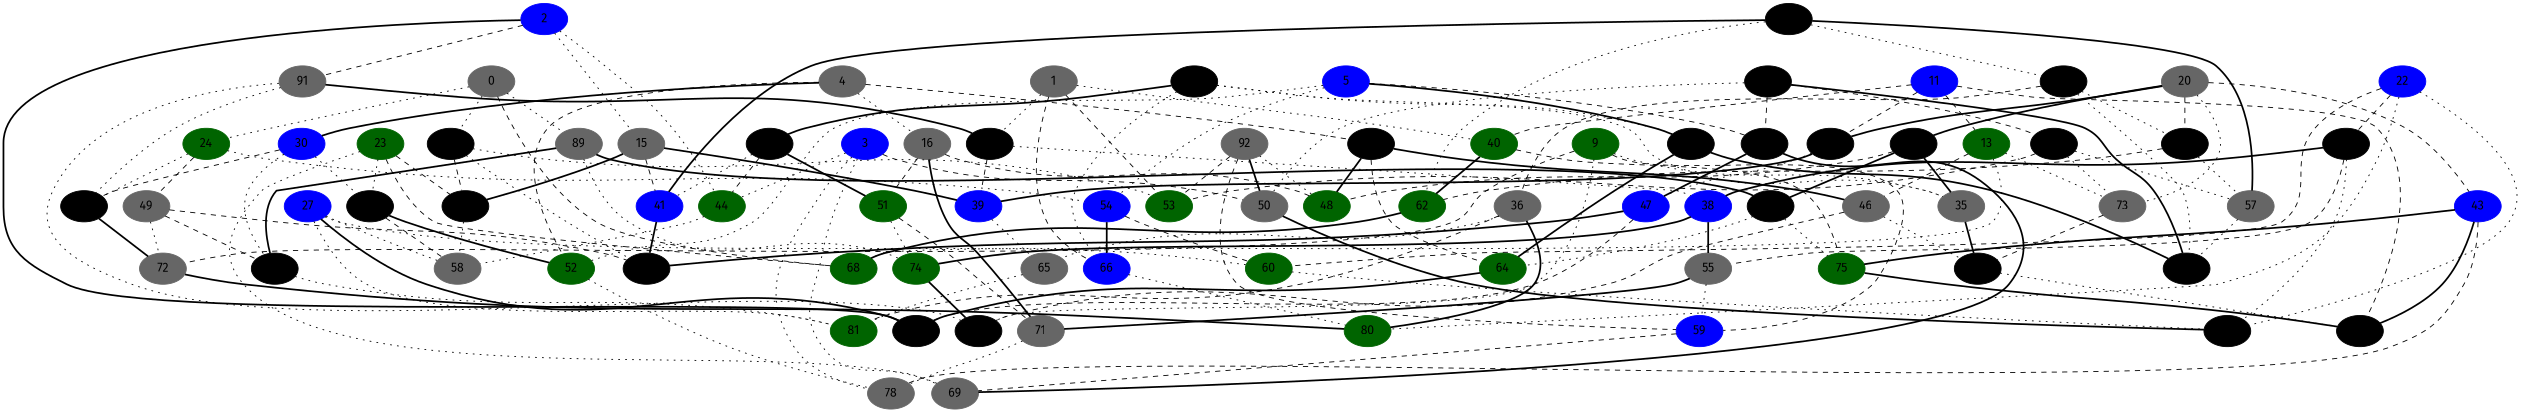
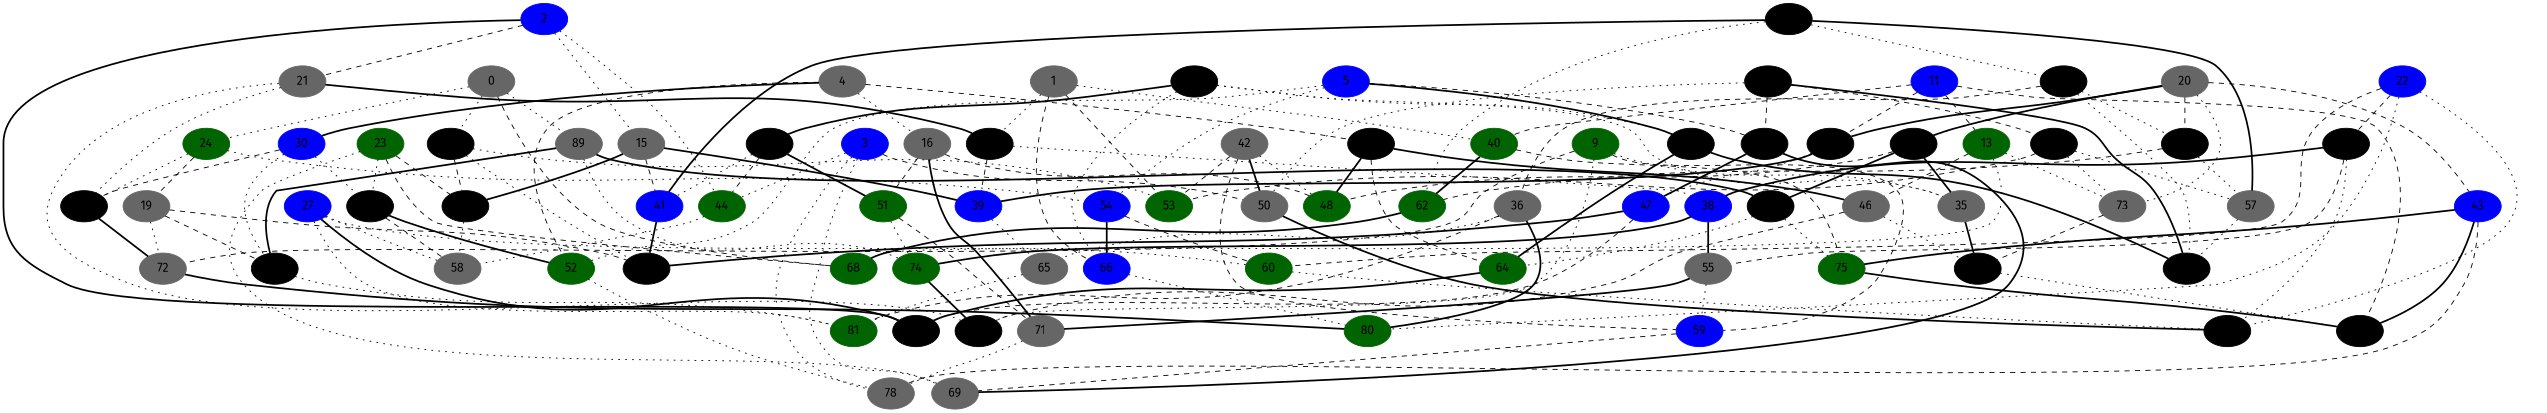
(302, 81) -> (302, 81)
(1245, 144) -> (1245, 144)
(146, 206) -> (146, 206)
